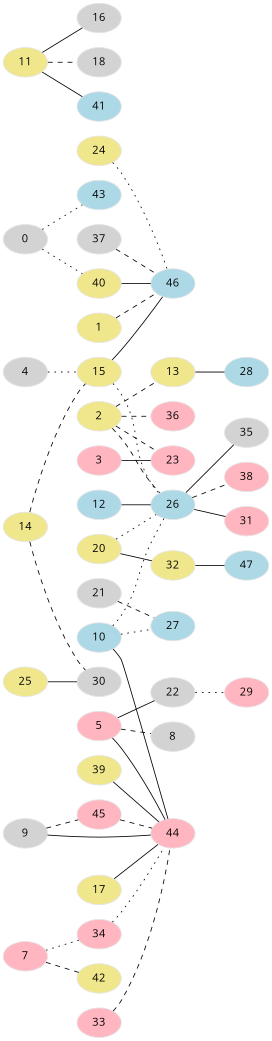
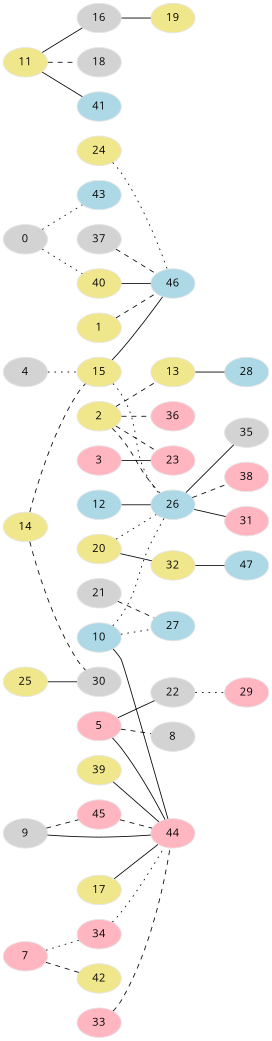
none -> (173, 18)
